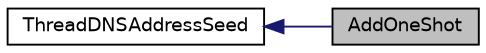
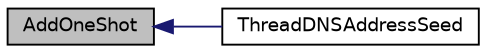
(308, 27) -> (198, 27)
